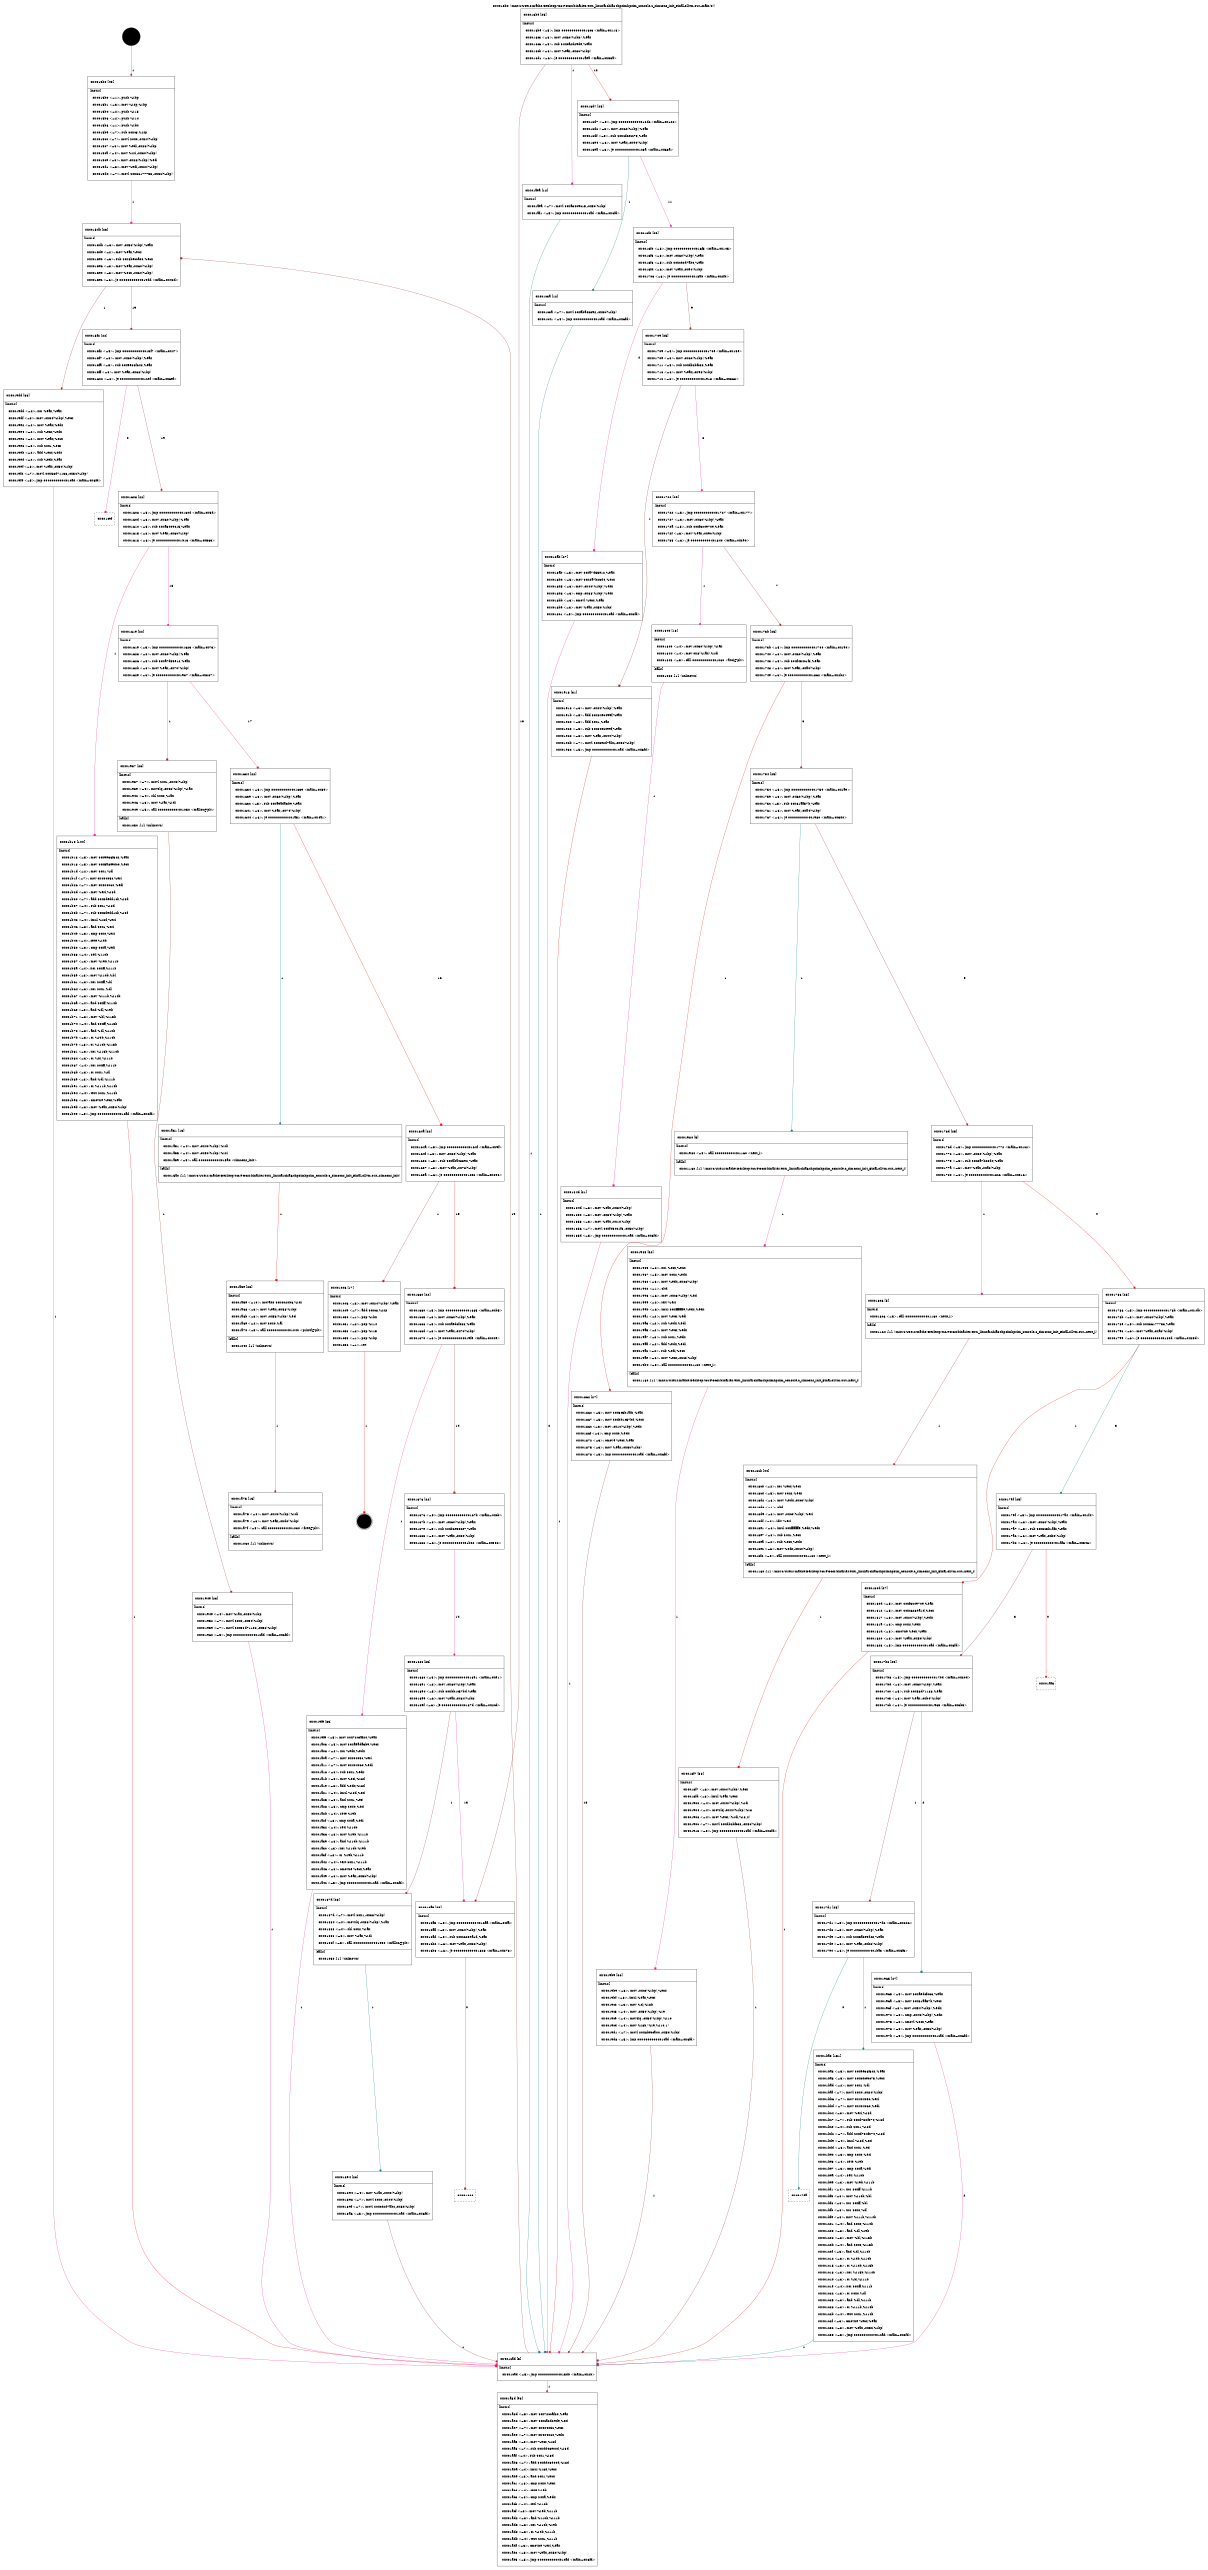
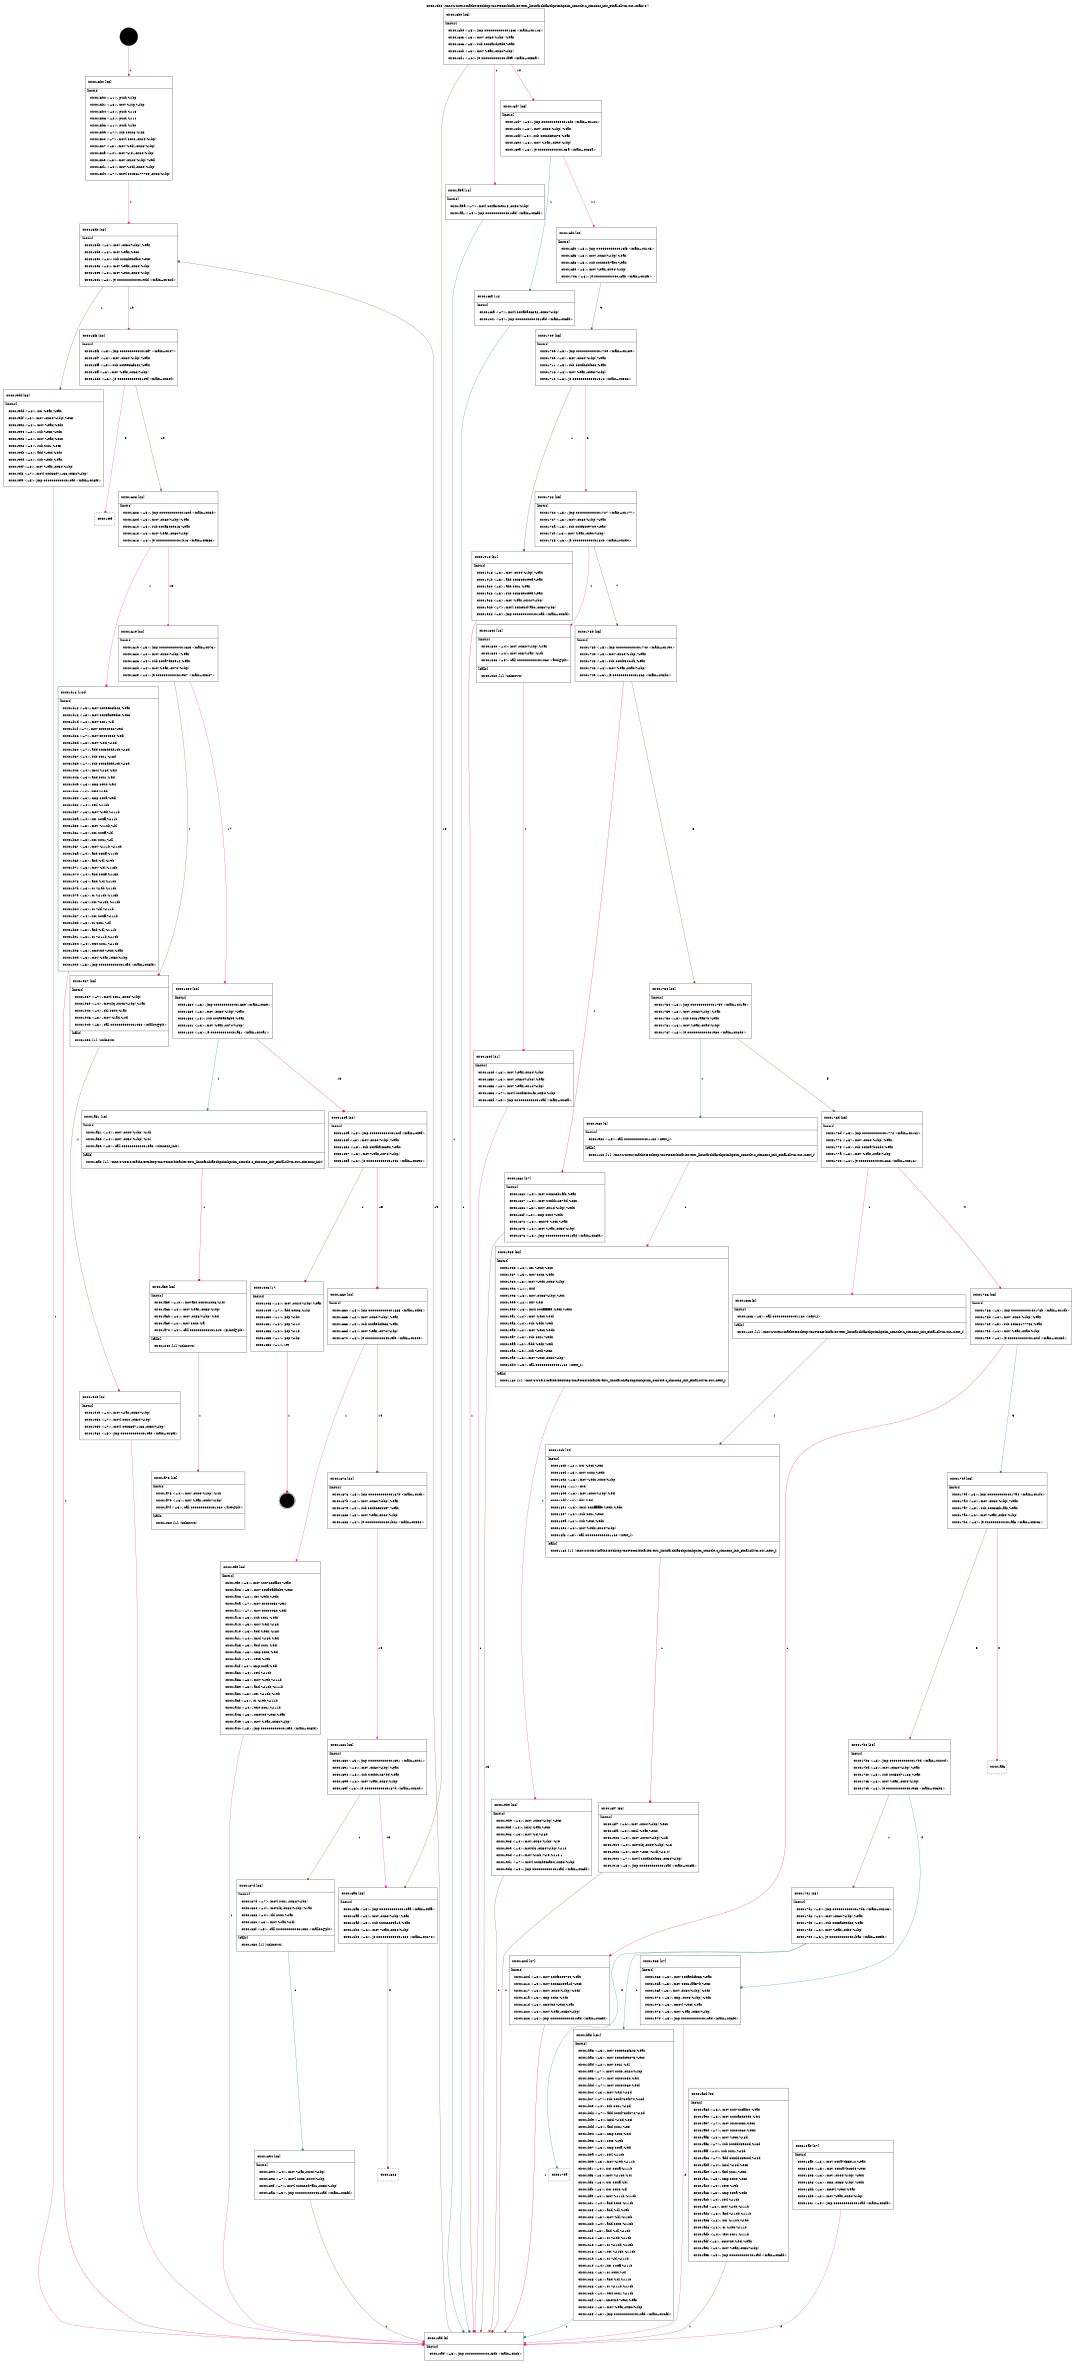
(614, 412) -> none
(547, 2385) -> (646, 2337)
